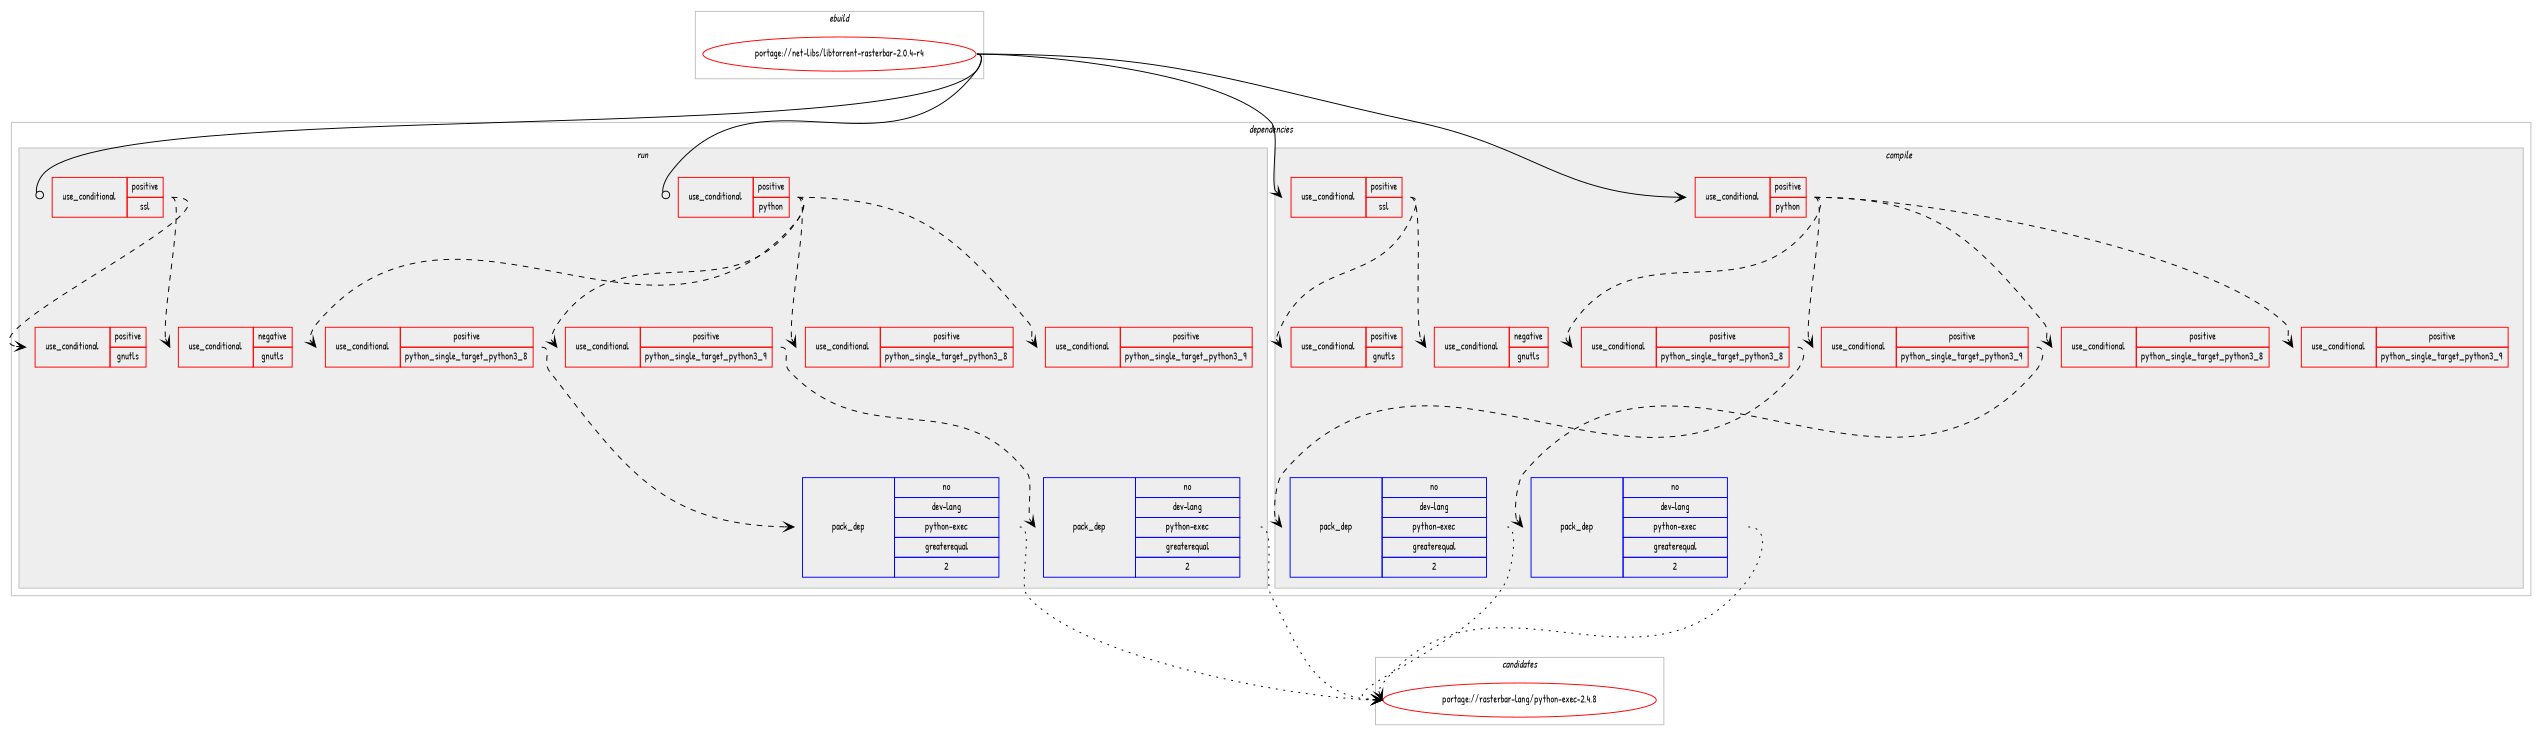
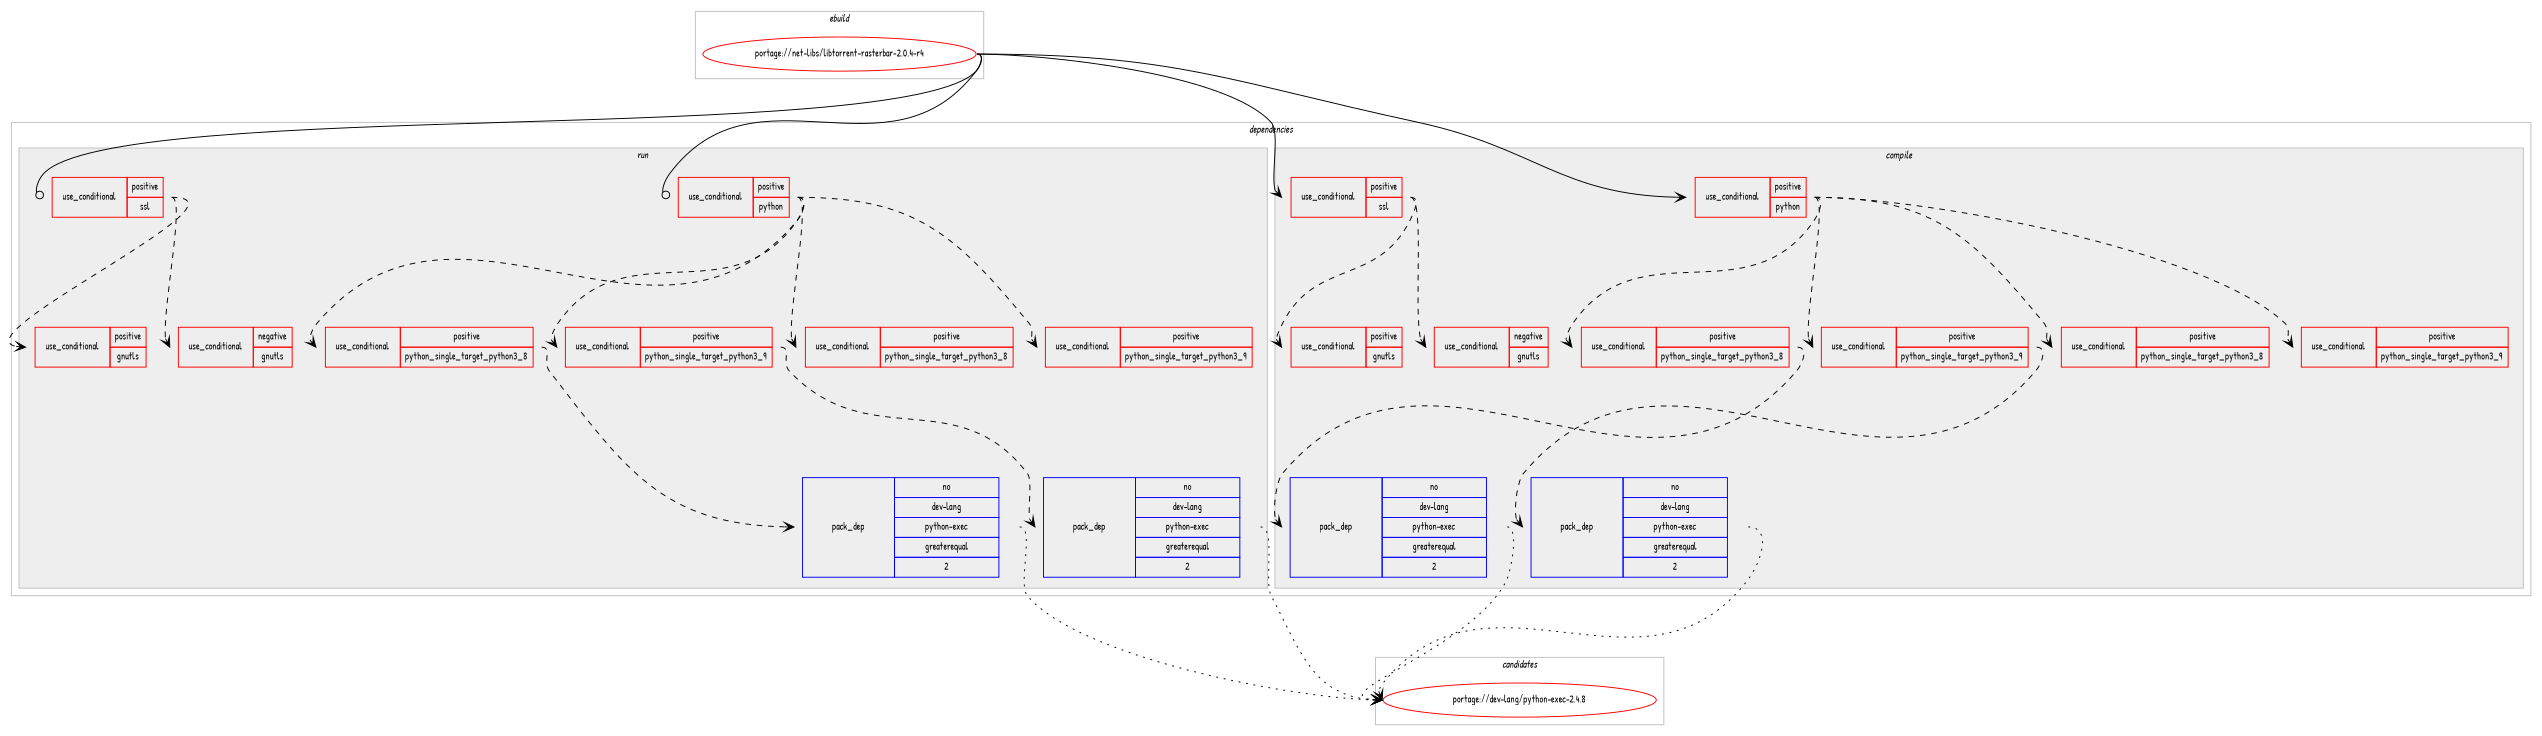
(1520, 700) -> (1520, 700)
